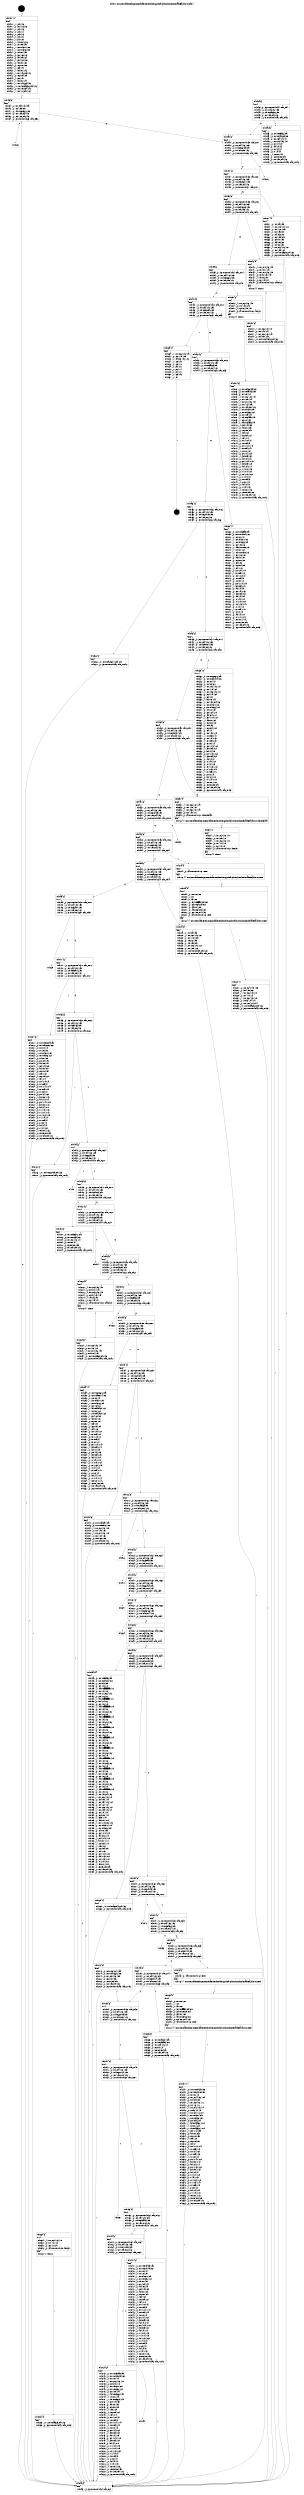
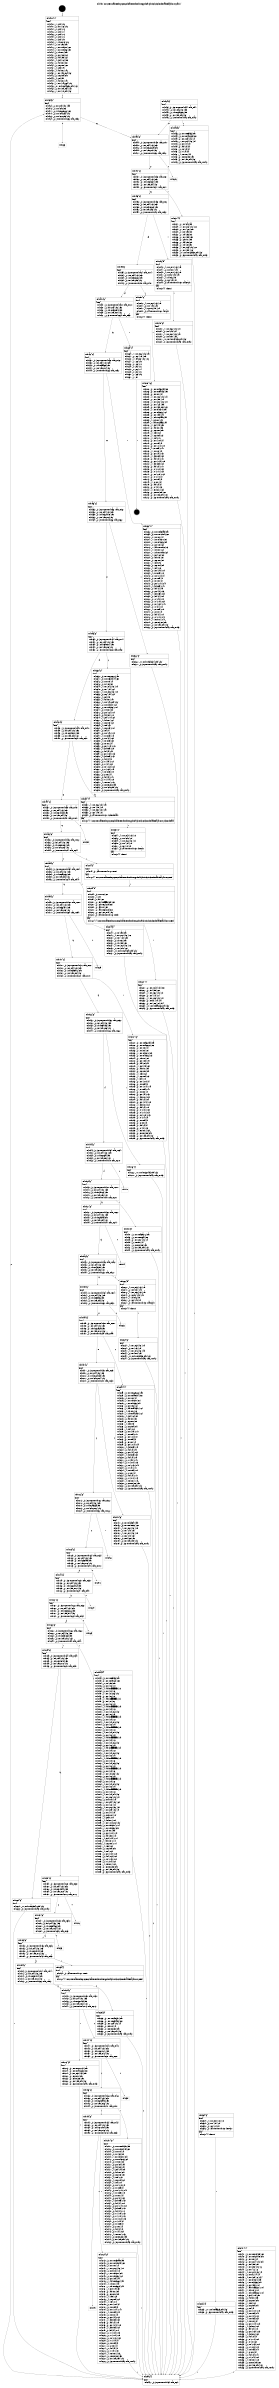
(117, 1995) -> (80, 2034)
(208, 2012) -> none
